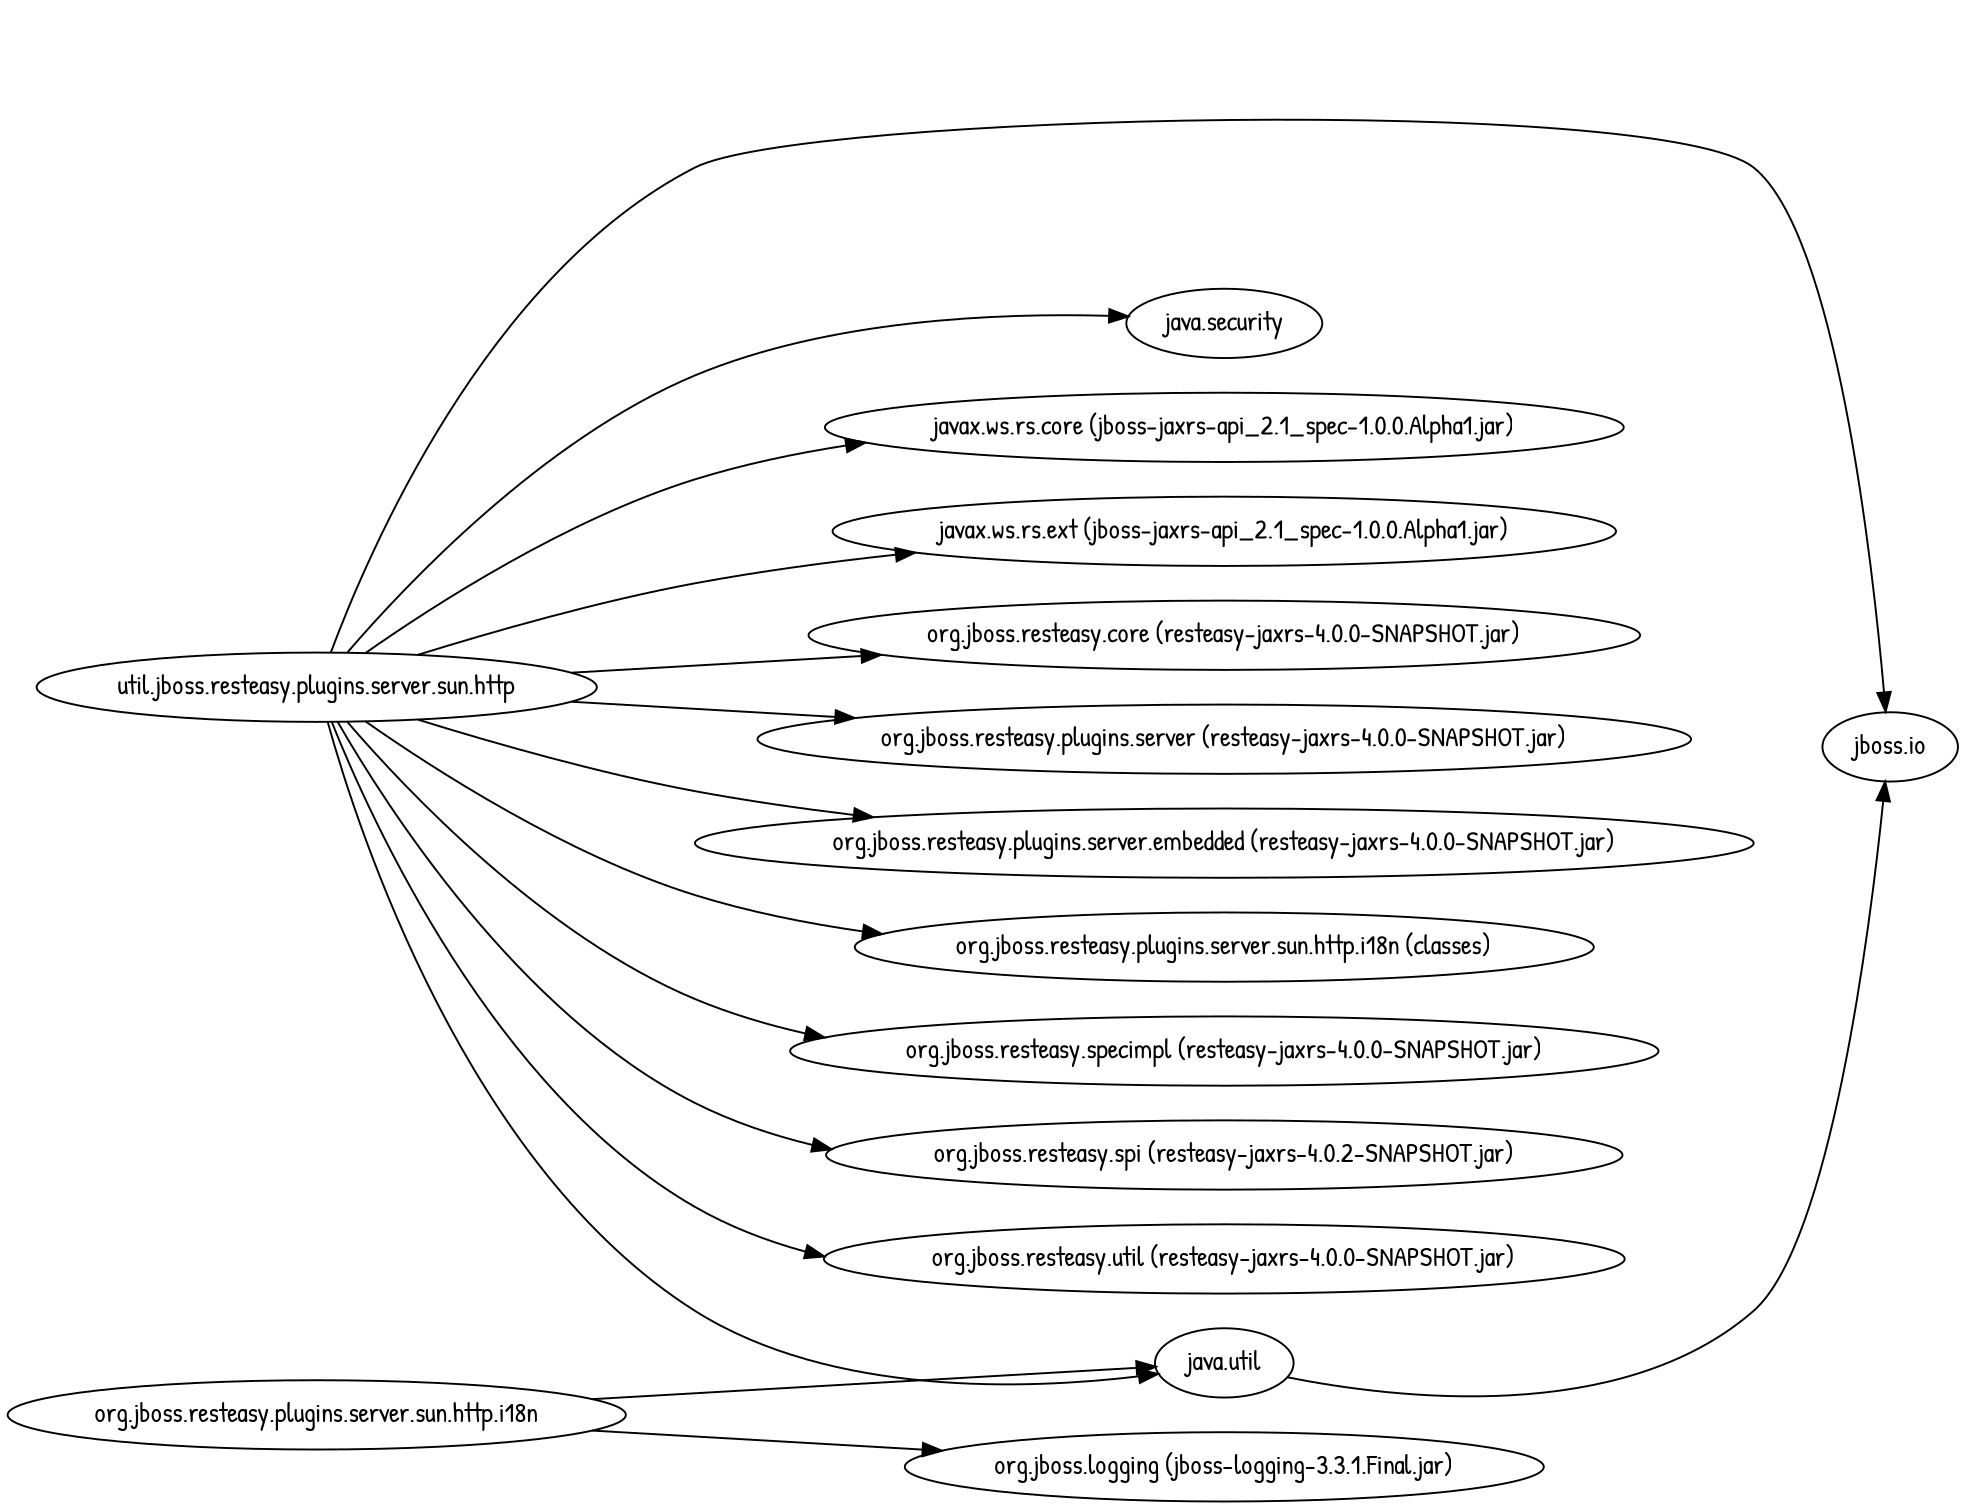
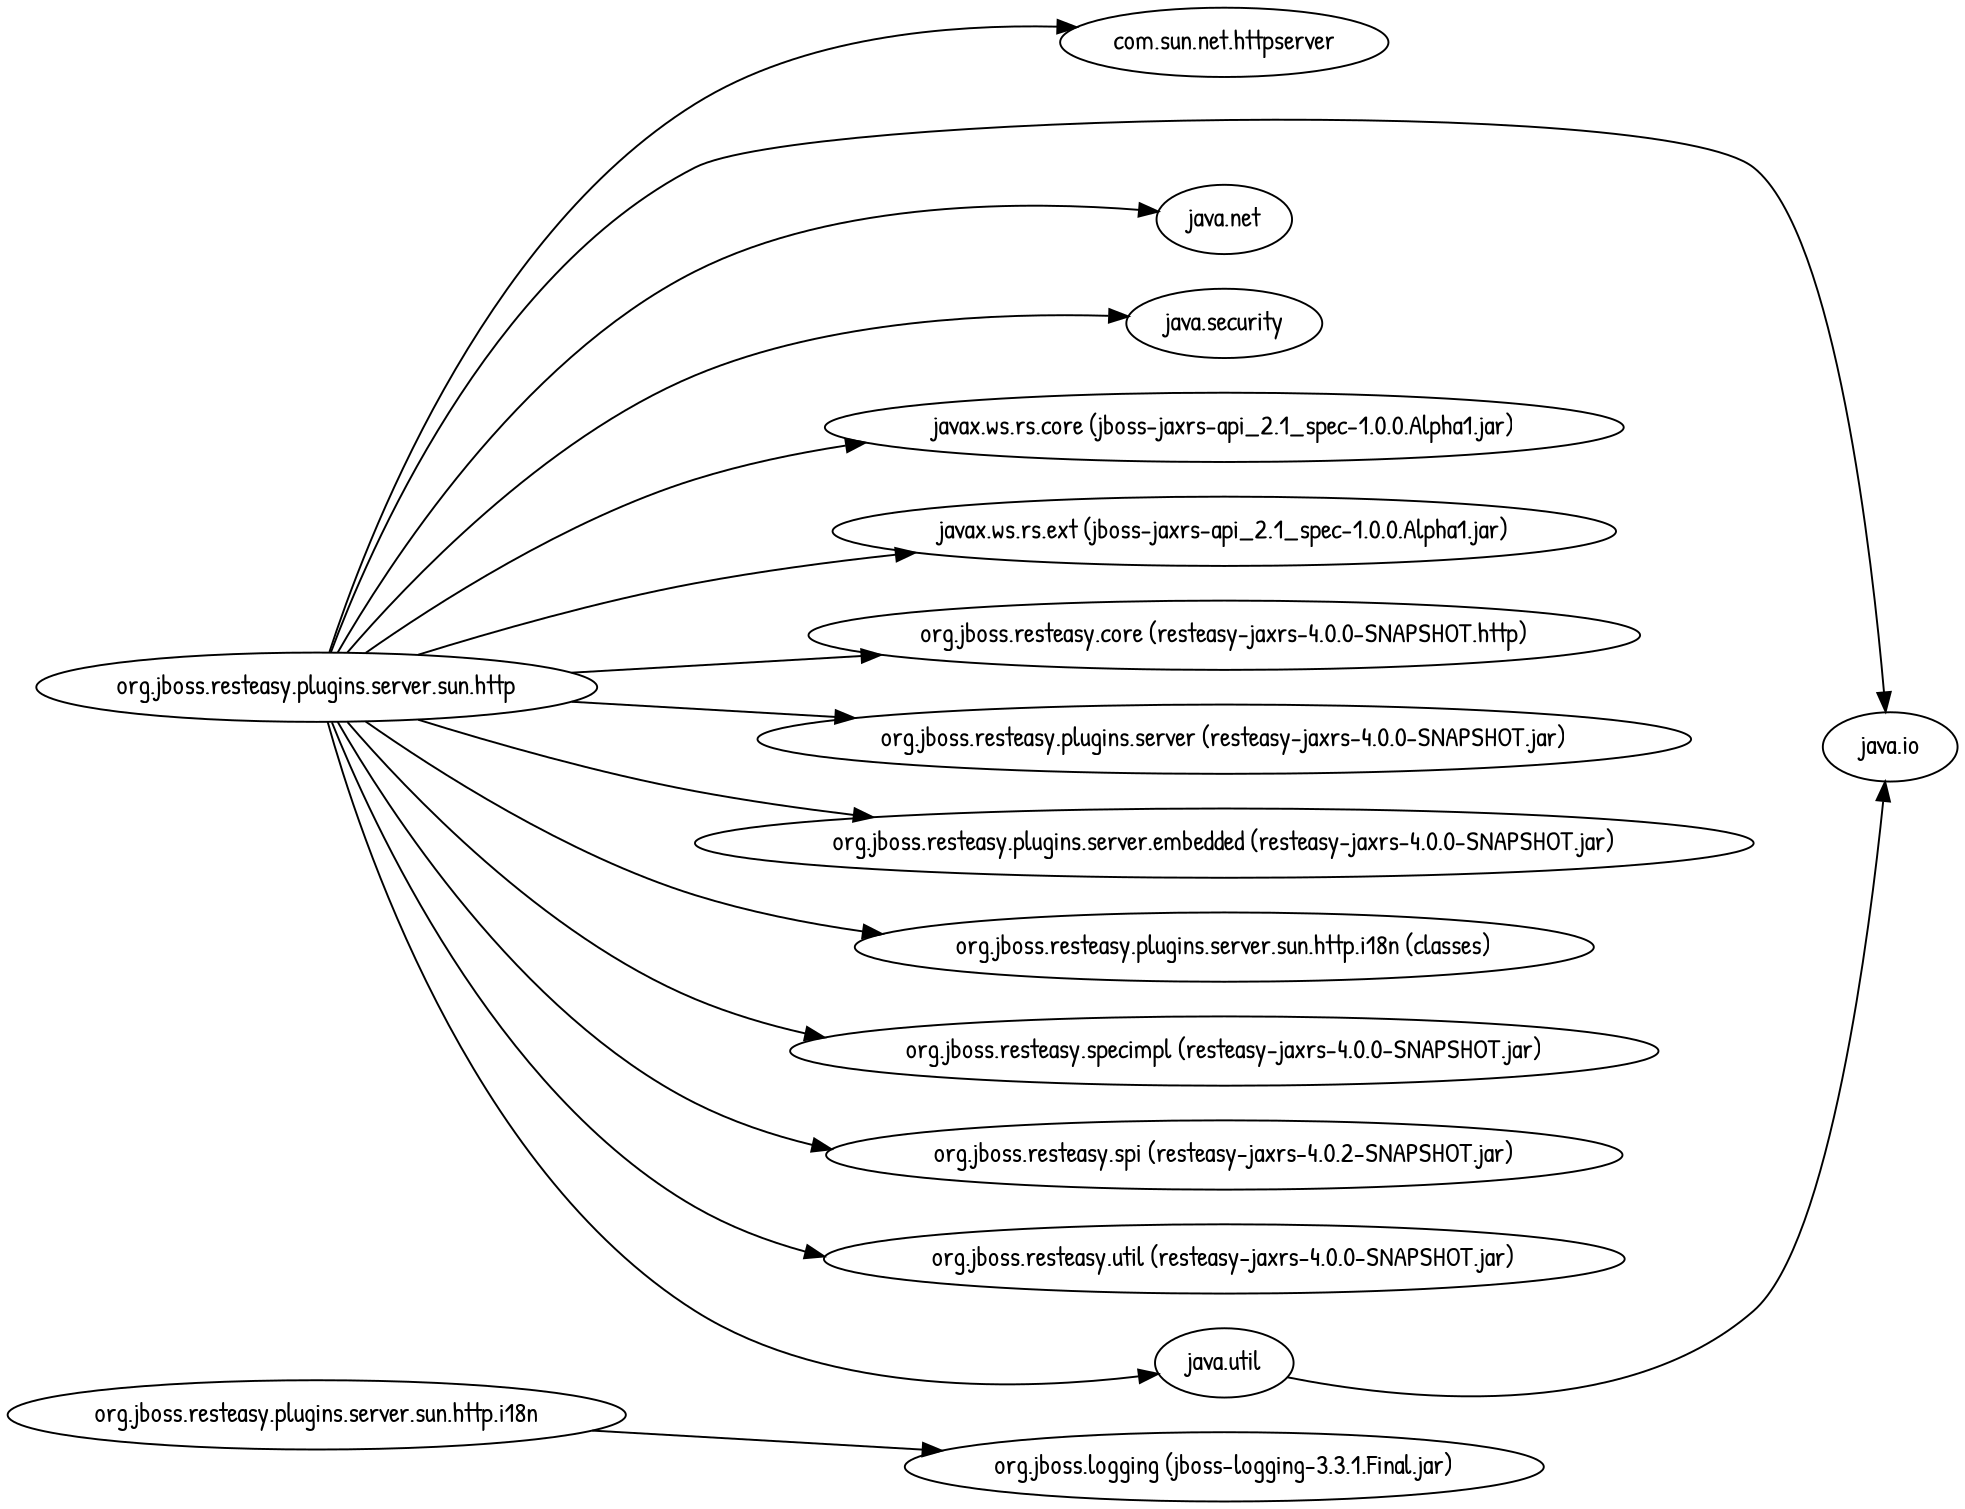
none -> (1224, 42)
none -> (1224, 219)
(1224, 635) -> (1224, 635)
(317, 687) -> (317, 687)
(1890, 747) -> (1890, 747)
(851, 1384) -> none
